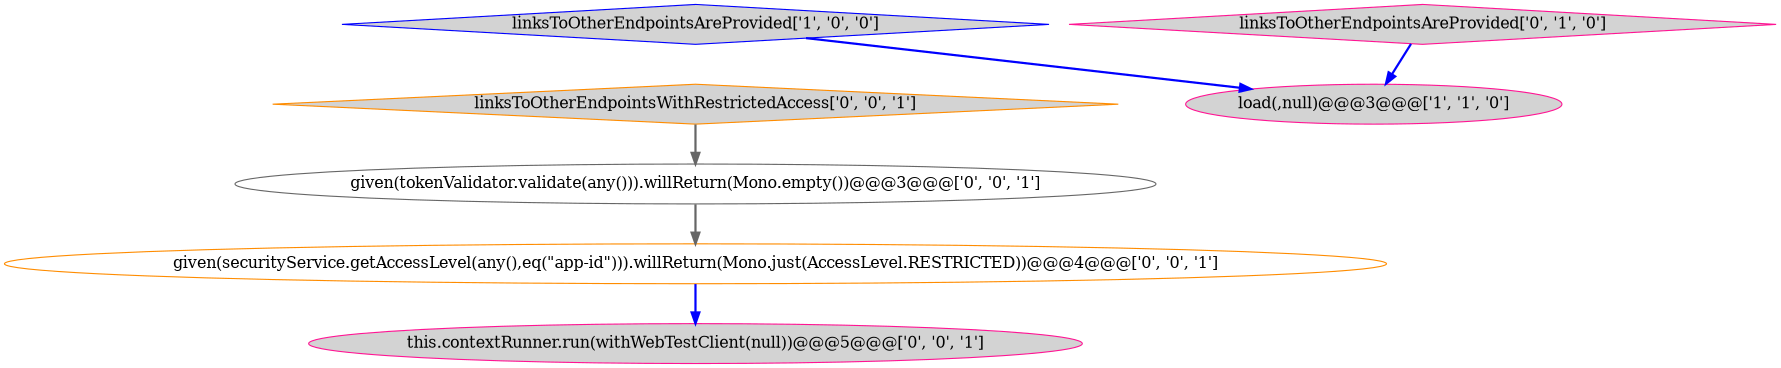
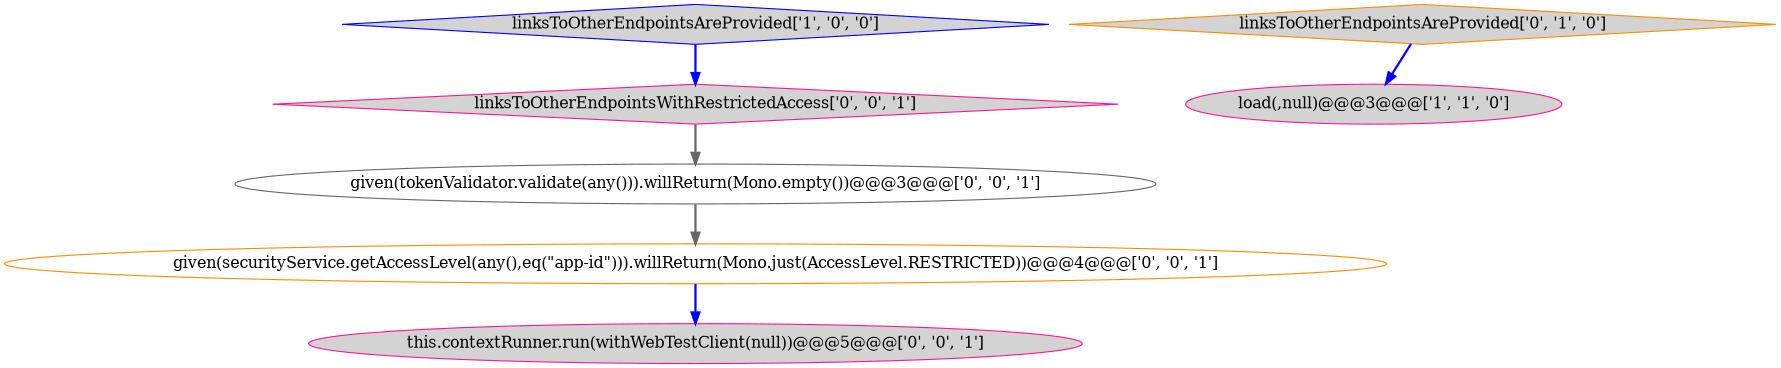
(1423, 24) -> (1423, 24)
(1023, 63) -> (695, 59)
(695, 104) -> (695, 104)
